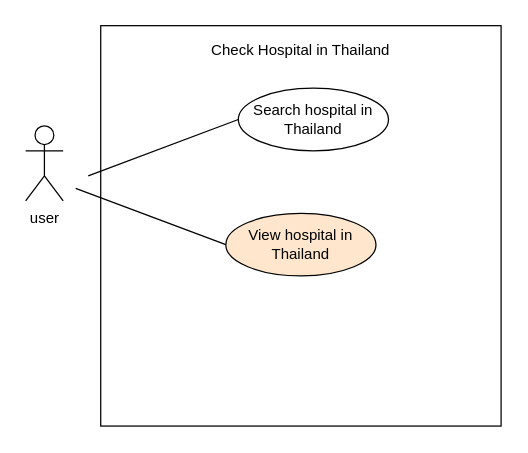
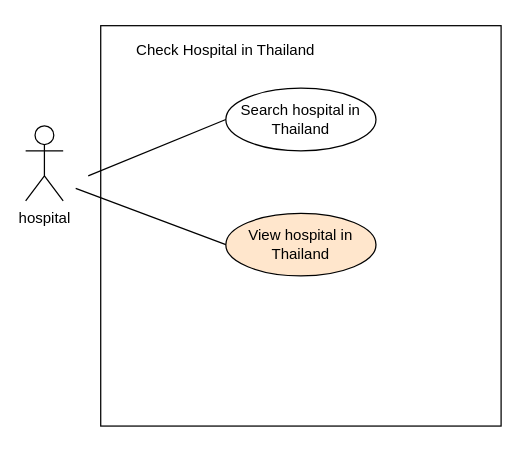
(301, 51) -> (226, 51)
(313, 119) -> (301, 119)
(45, 218) -> (45, 218)
